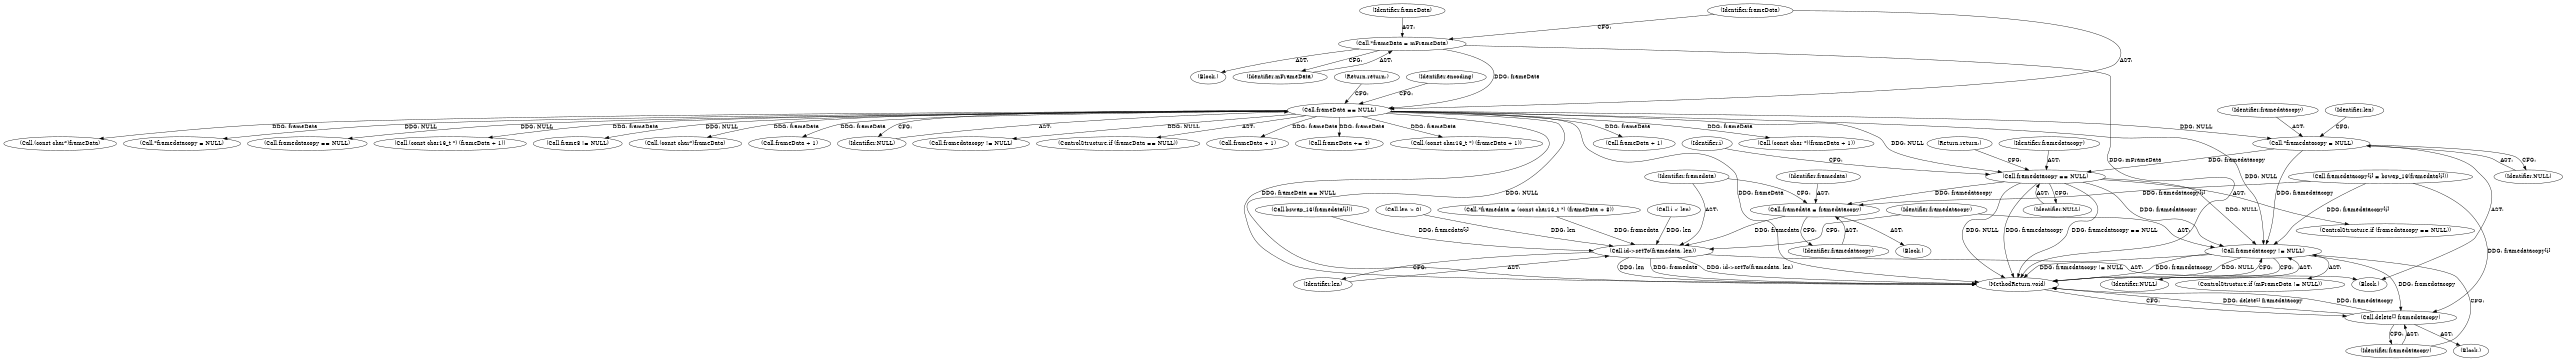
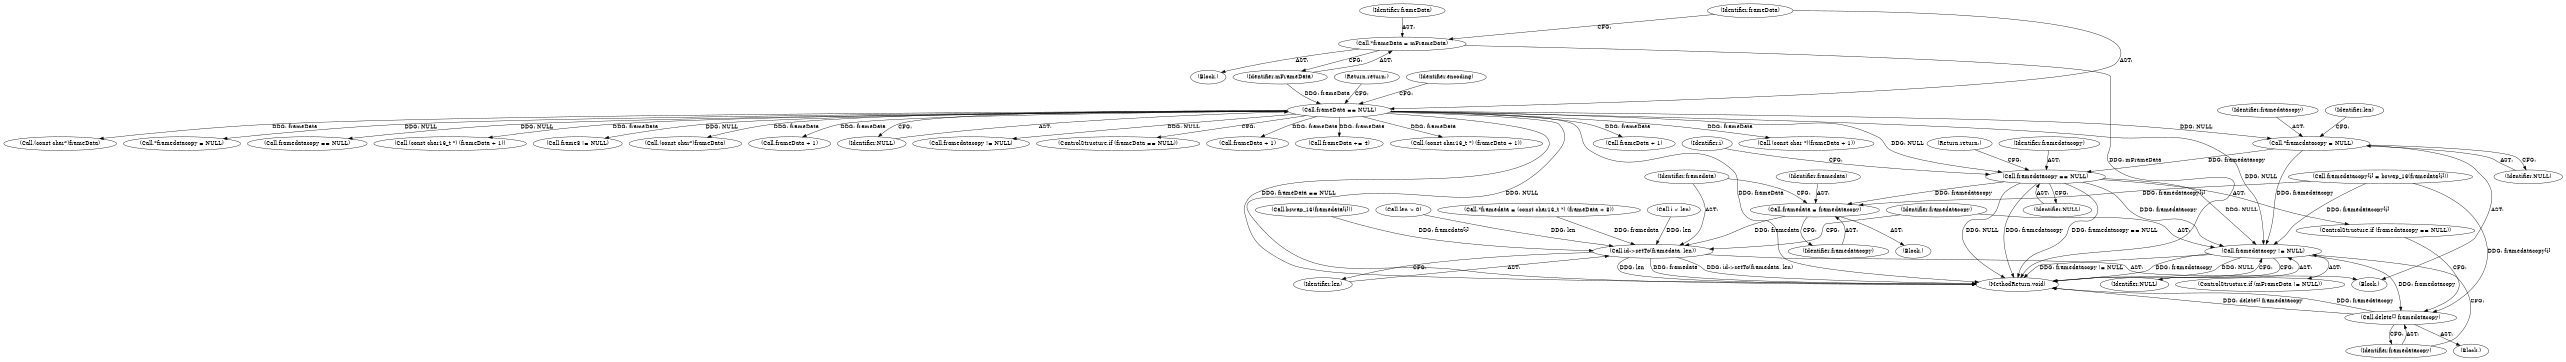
(1477, 93) -> (1301, 95)
(1250, 127) -> (1250, 127)
(2193, 308) -> (2453, 270)
